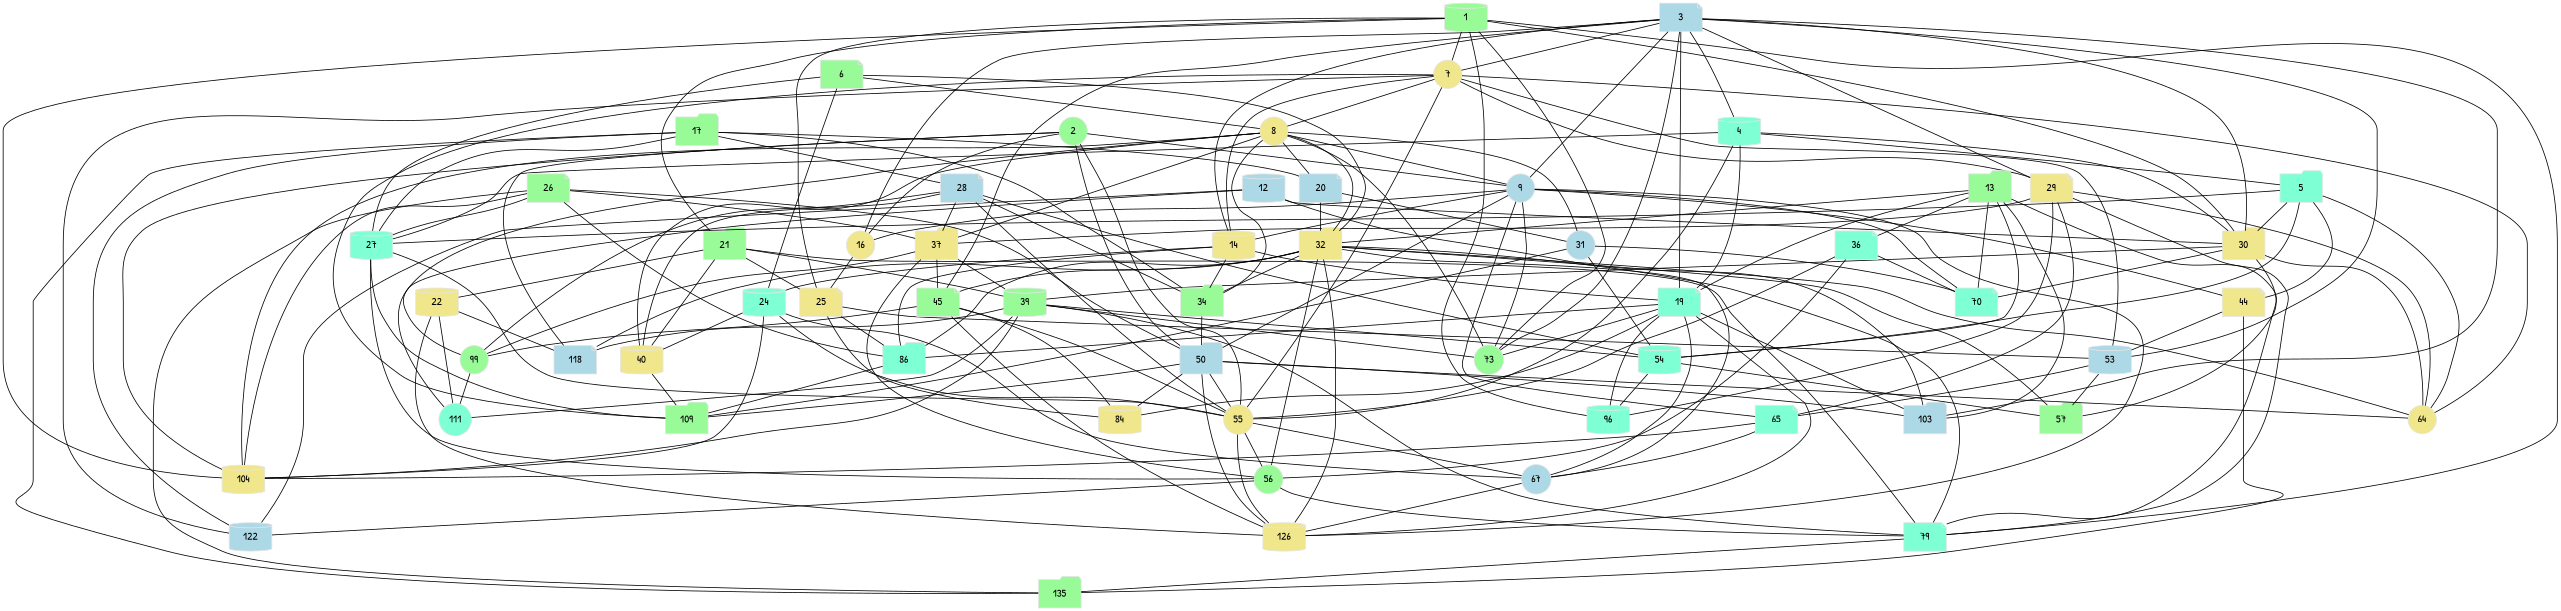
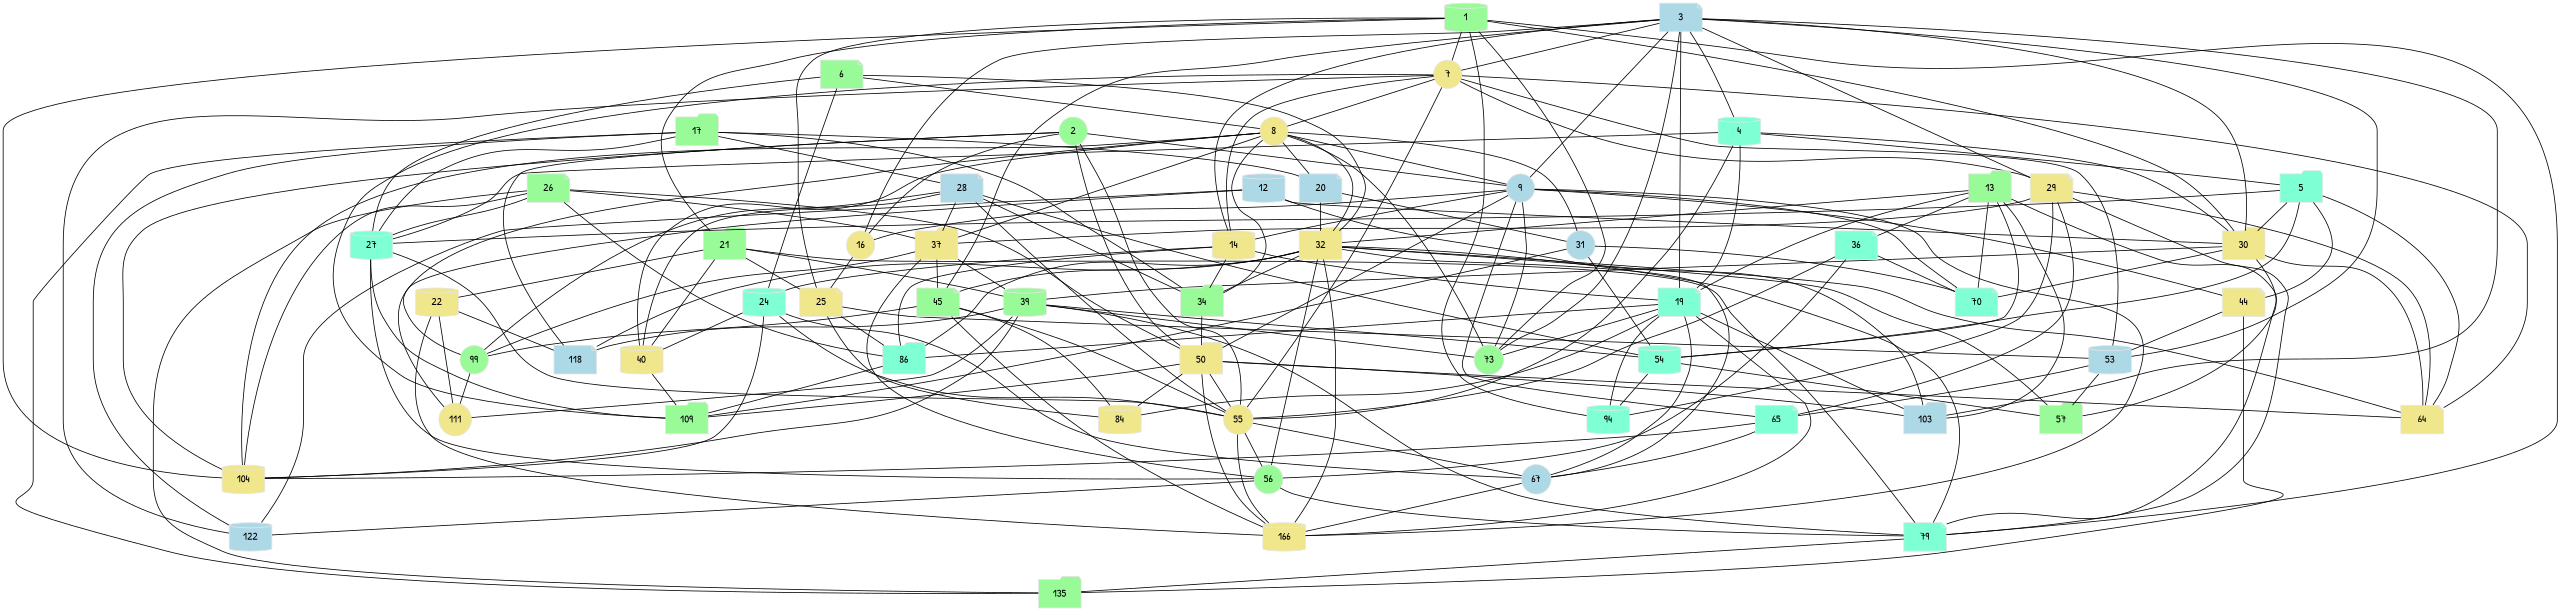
(1201, 360) -> (1201, 360)
(455, 420) -> (455, 420)
(1608, 420) -> (1608, 420)
(2422, 420) -> (2422, 420)
(1284, 537) -> (1284, 537)
